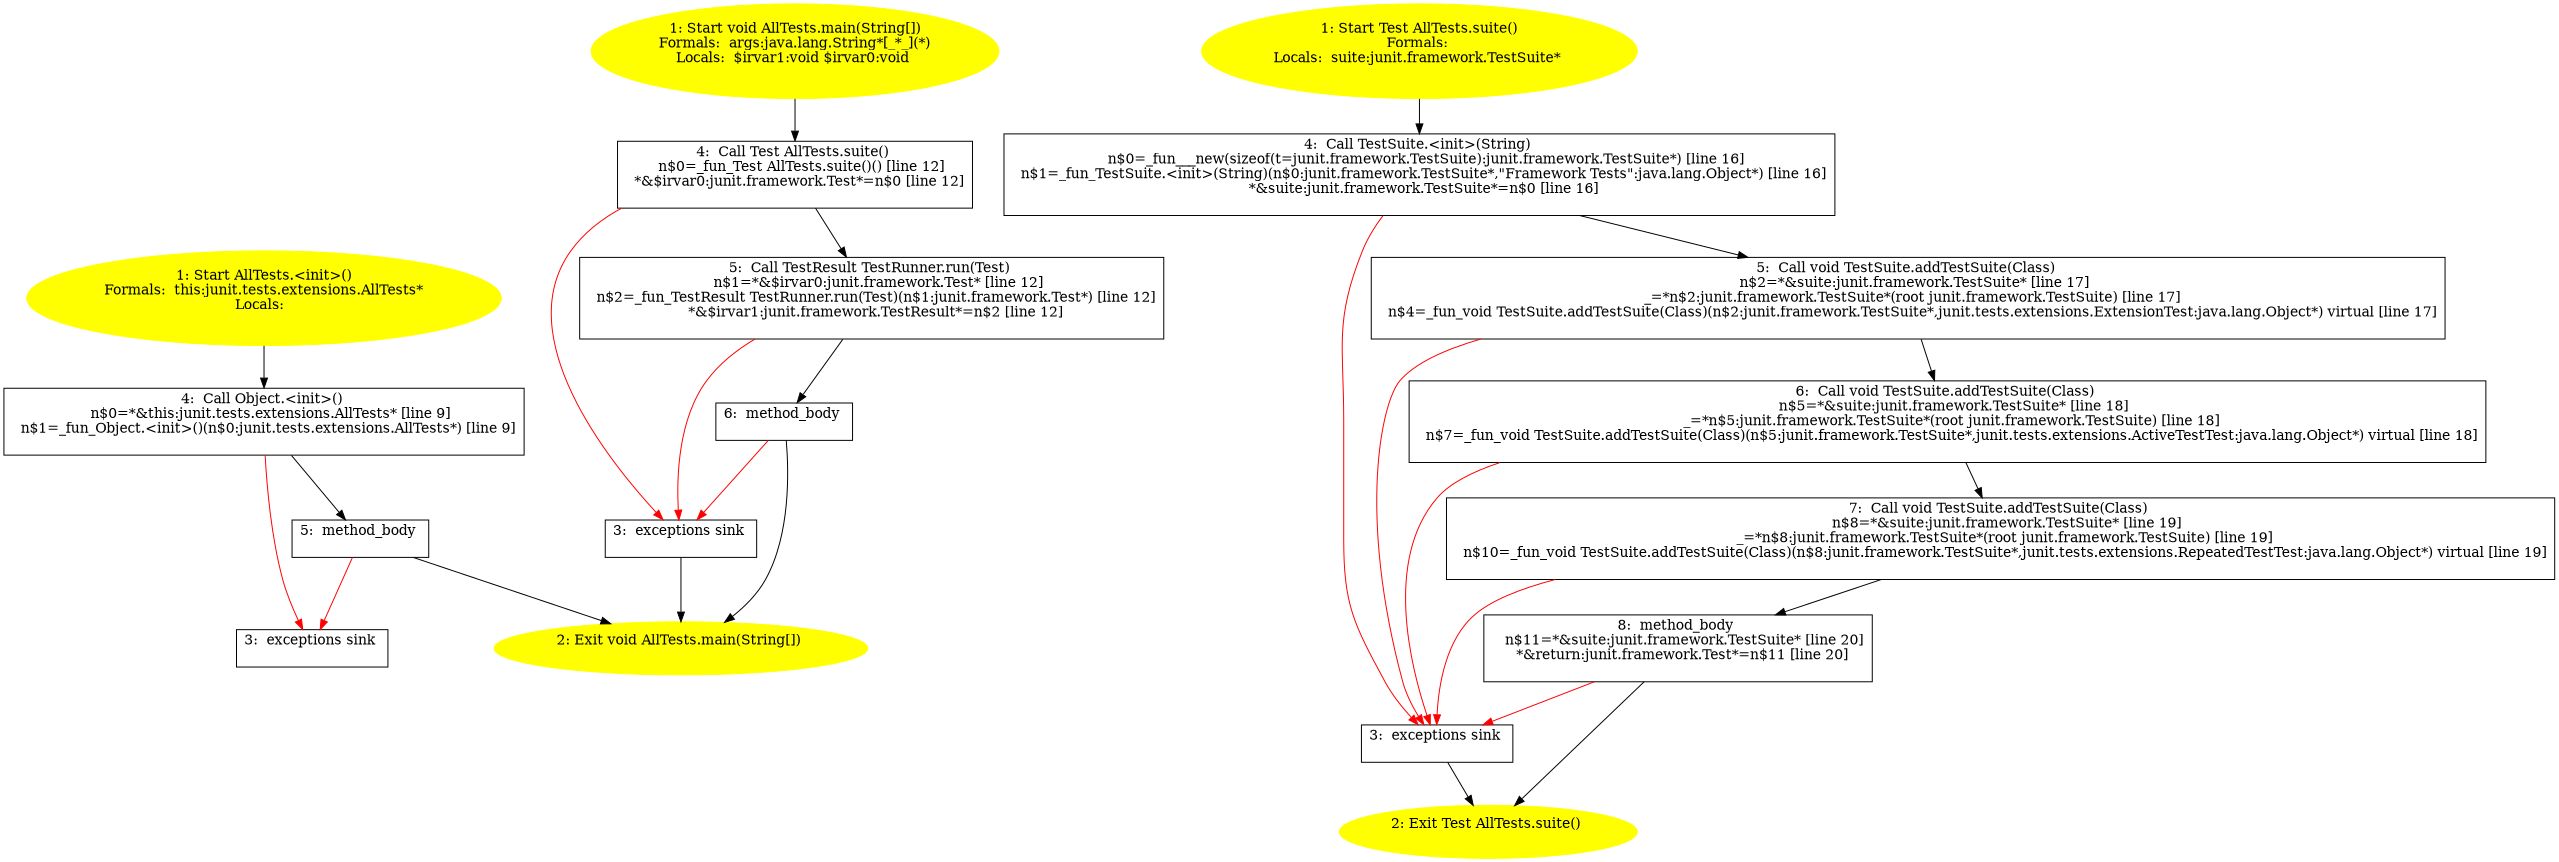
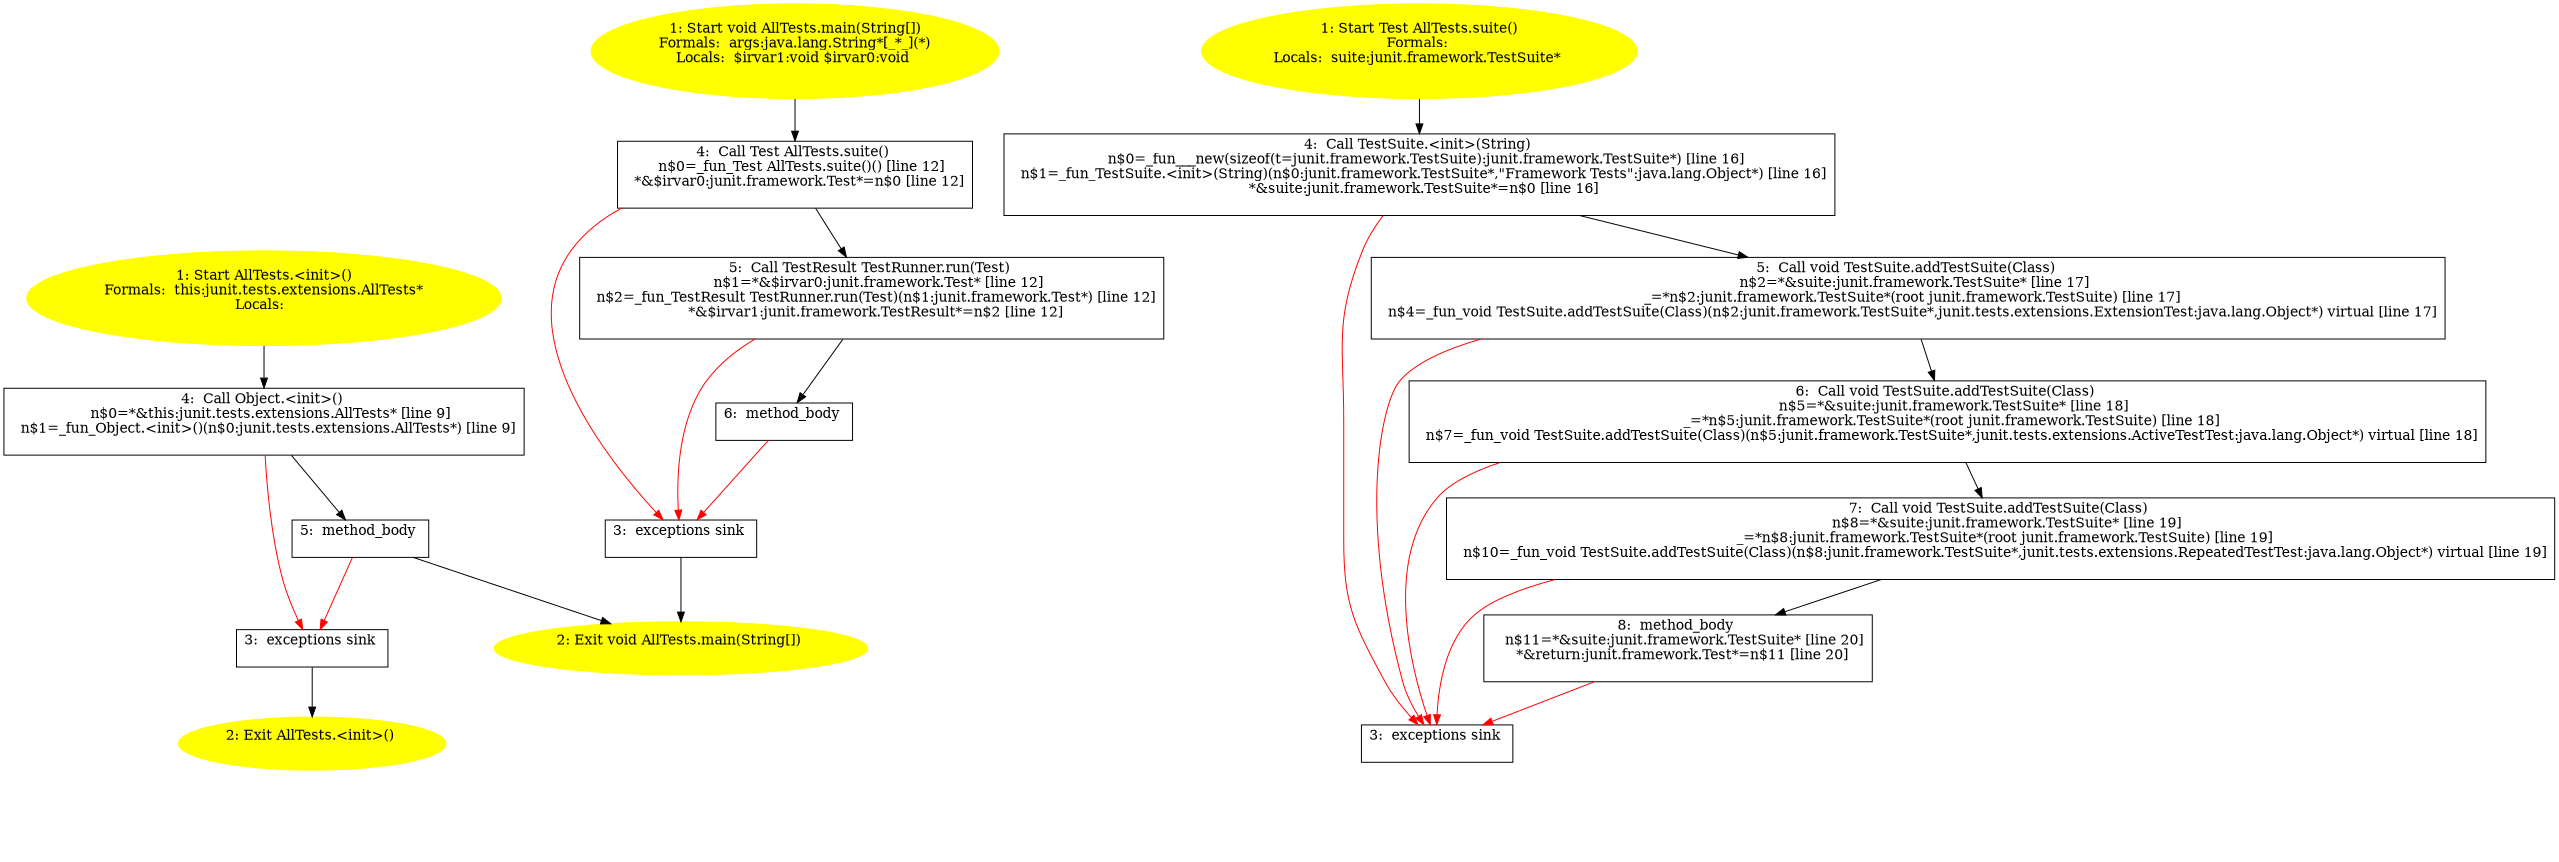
(781, 536) -> none
none -> (312, 744)
(1488, 832) -> none
